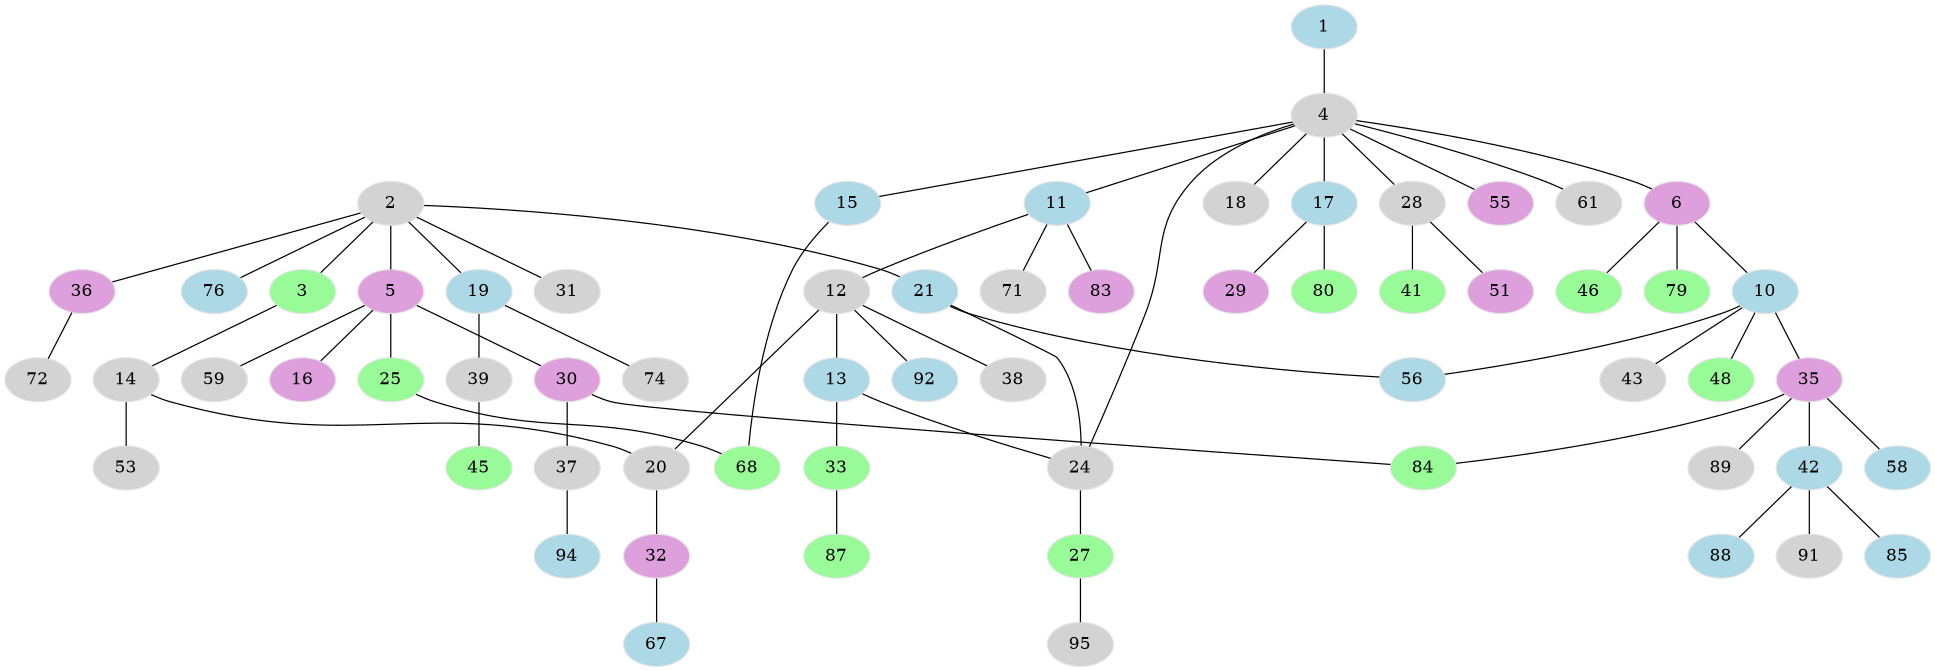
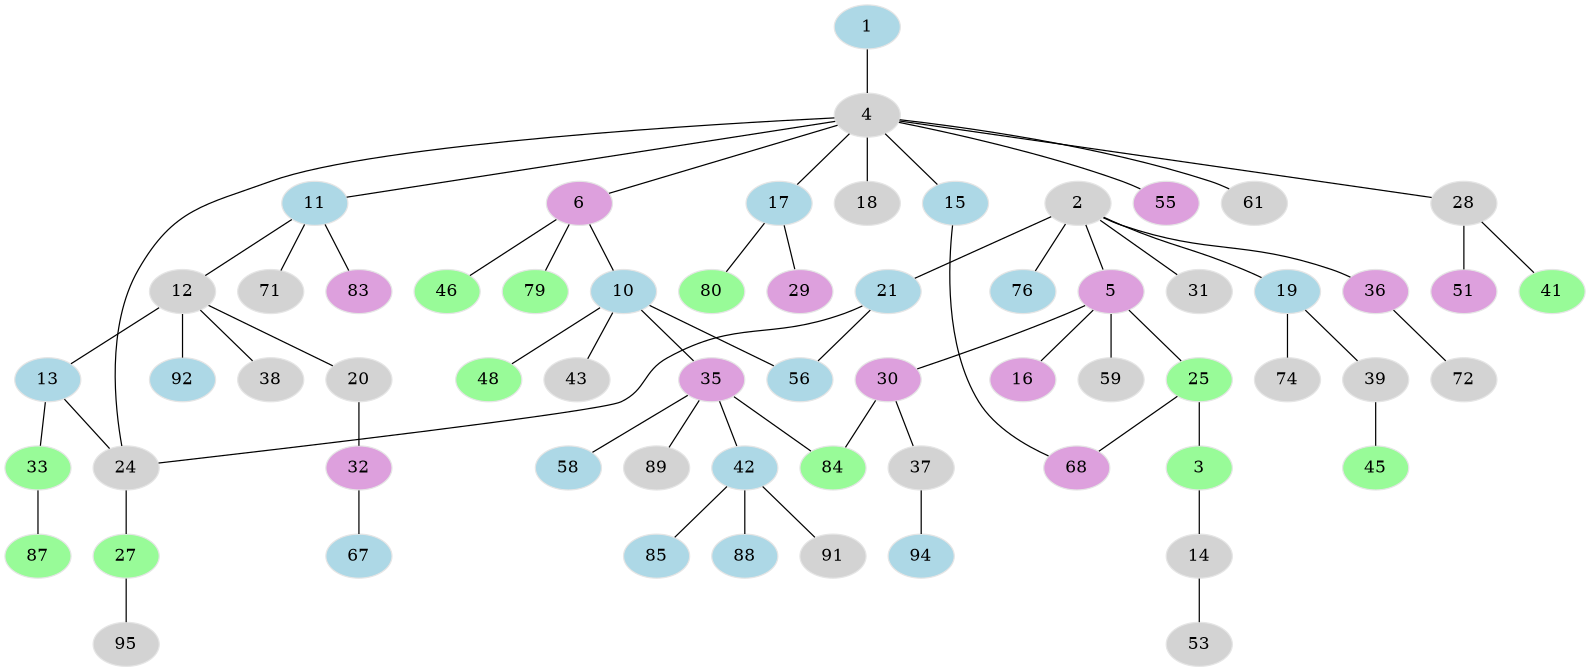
(347, 247) -> (1199, 424)
(391, 424) -> none
(747, 468) -> (1077, 468)
